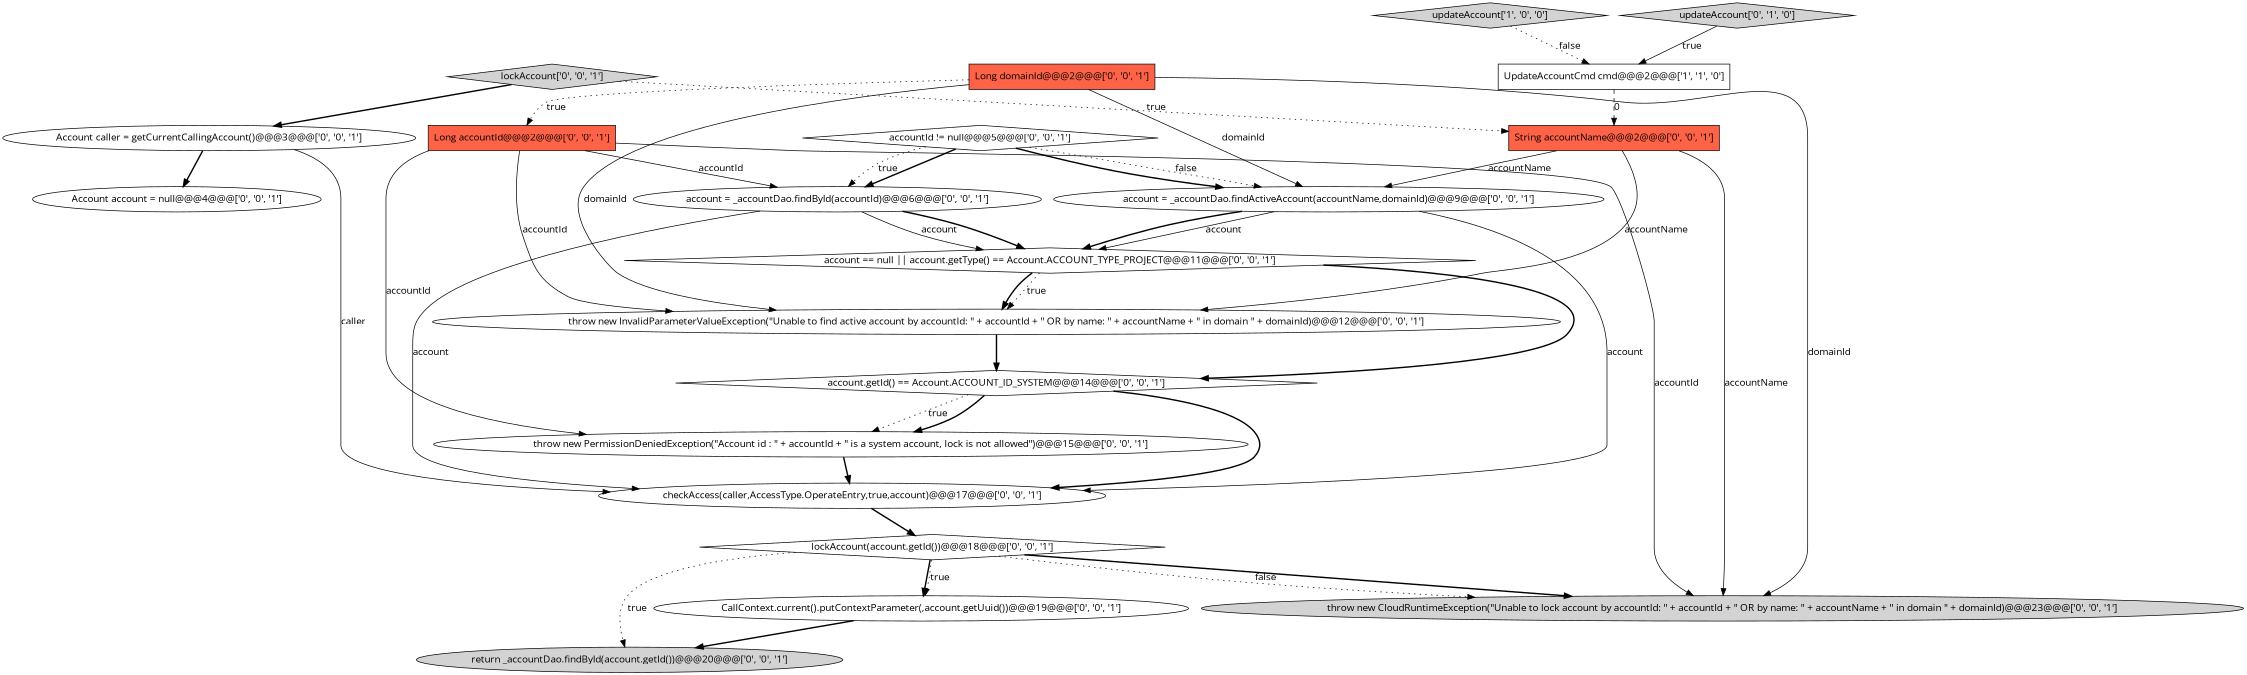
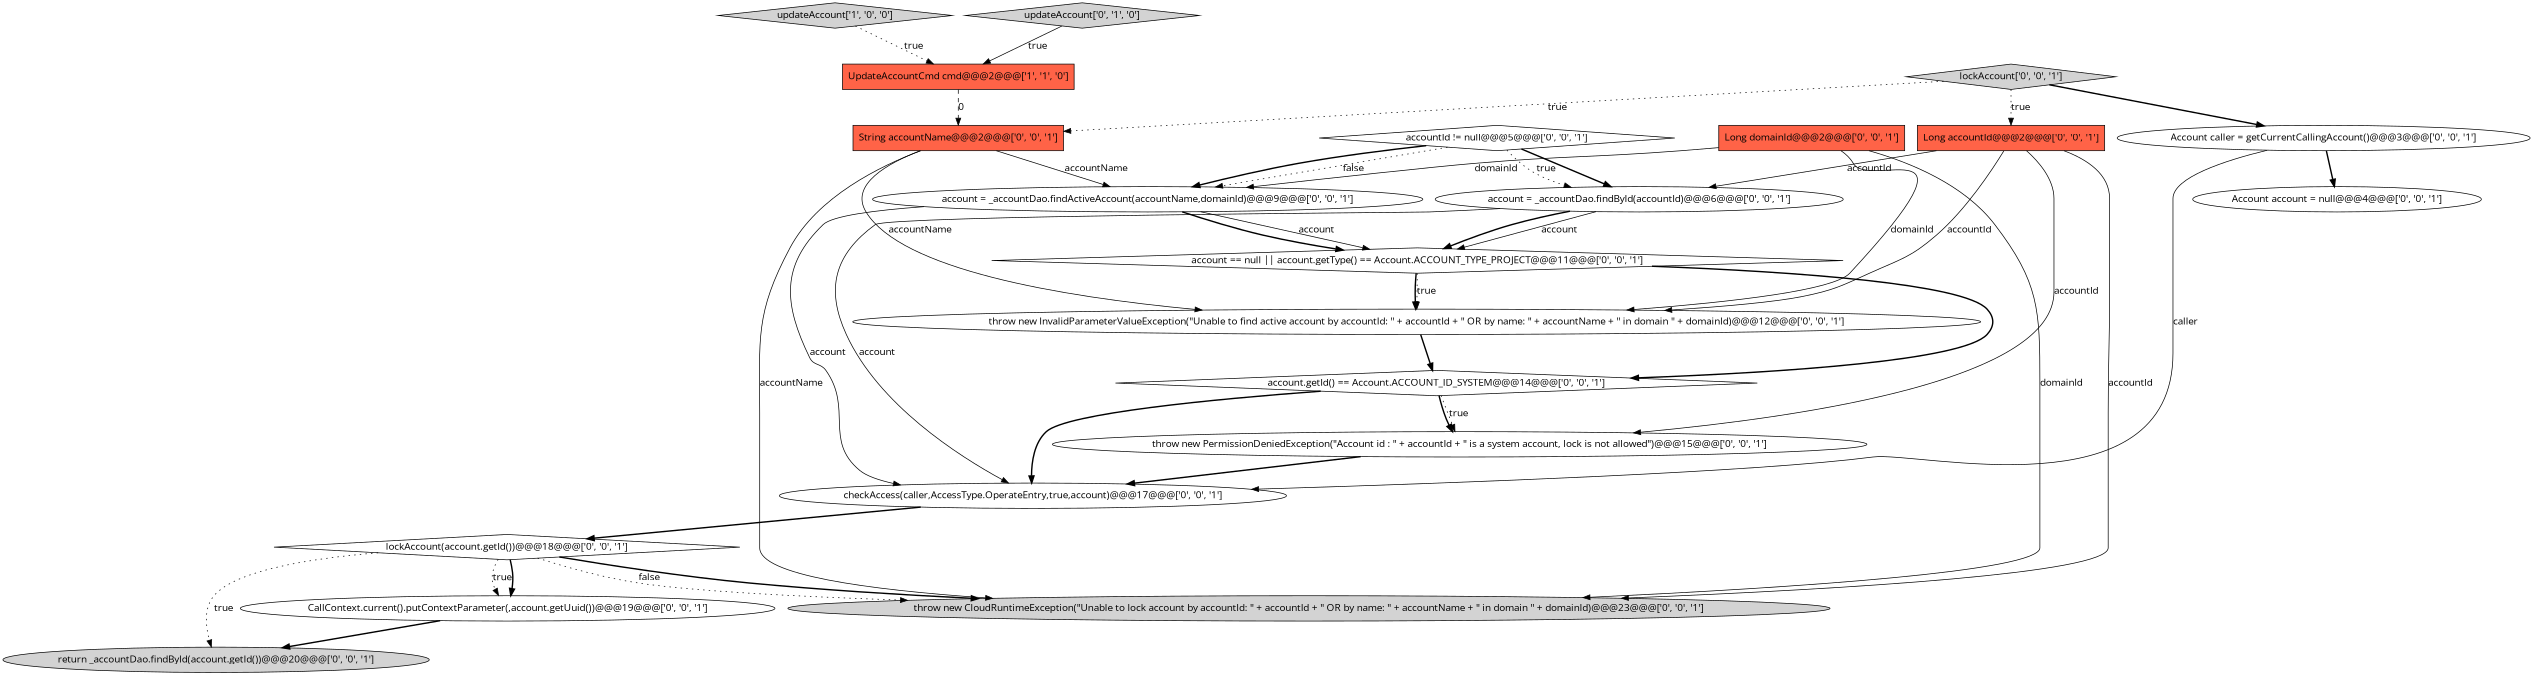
(1570, 46) -> (914, 46)
(1614, 77) -> (958, 77)
(779, 86) -> (2011, 104)
